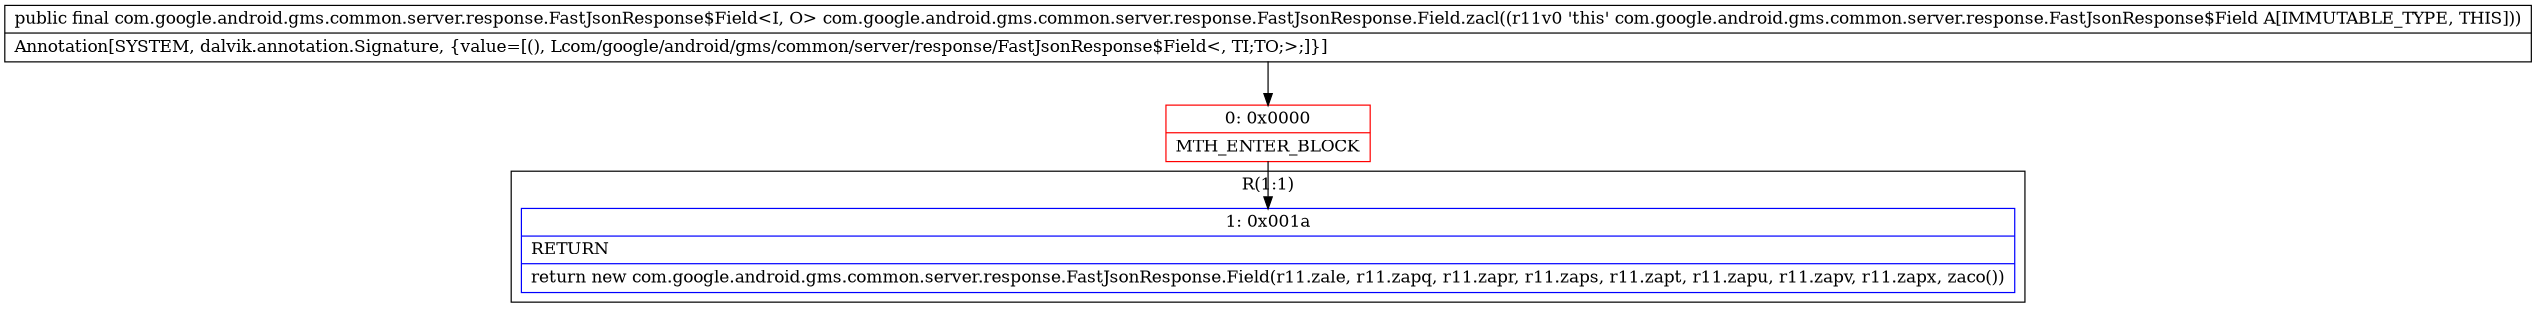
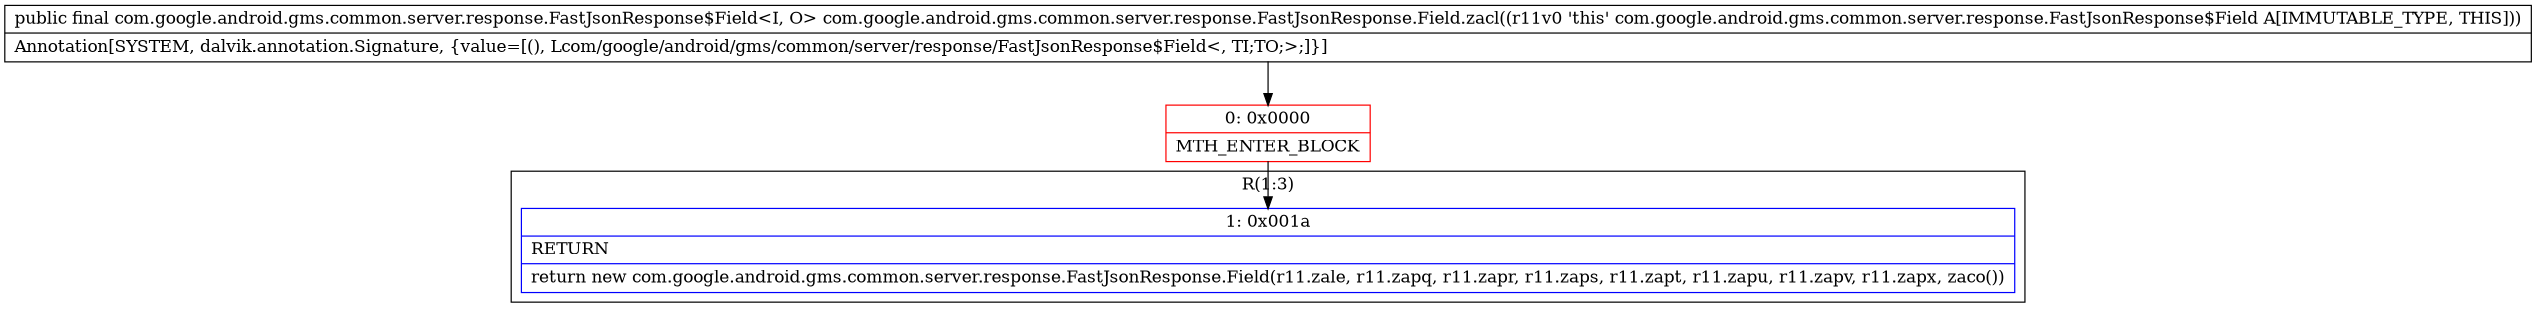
(1268, 185) -> (1268, 185)
